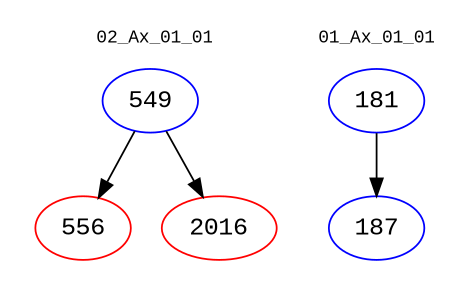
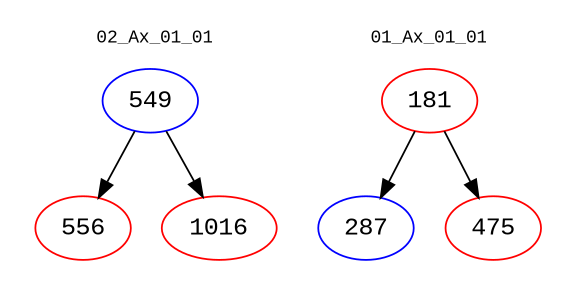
(377, 101) -> (430, 101)
(219, 228) -> (219, 228)
(377, 228) -> (366, 228)
none -> (493, 228)
